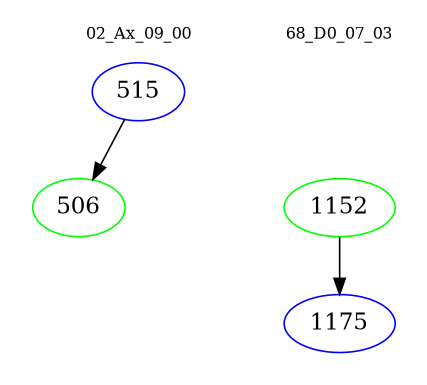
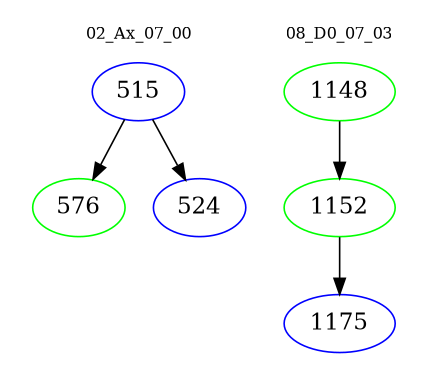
(139, 35) -> (139, 35)
(340, 35) -> (340, 35)
none -> (340, 92)
(79, 208) -> (79, 208)
none -> (200, 208)
